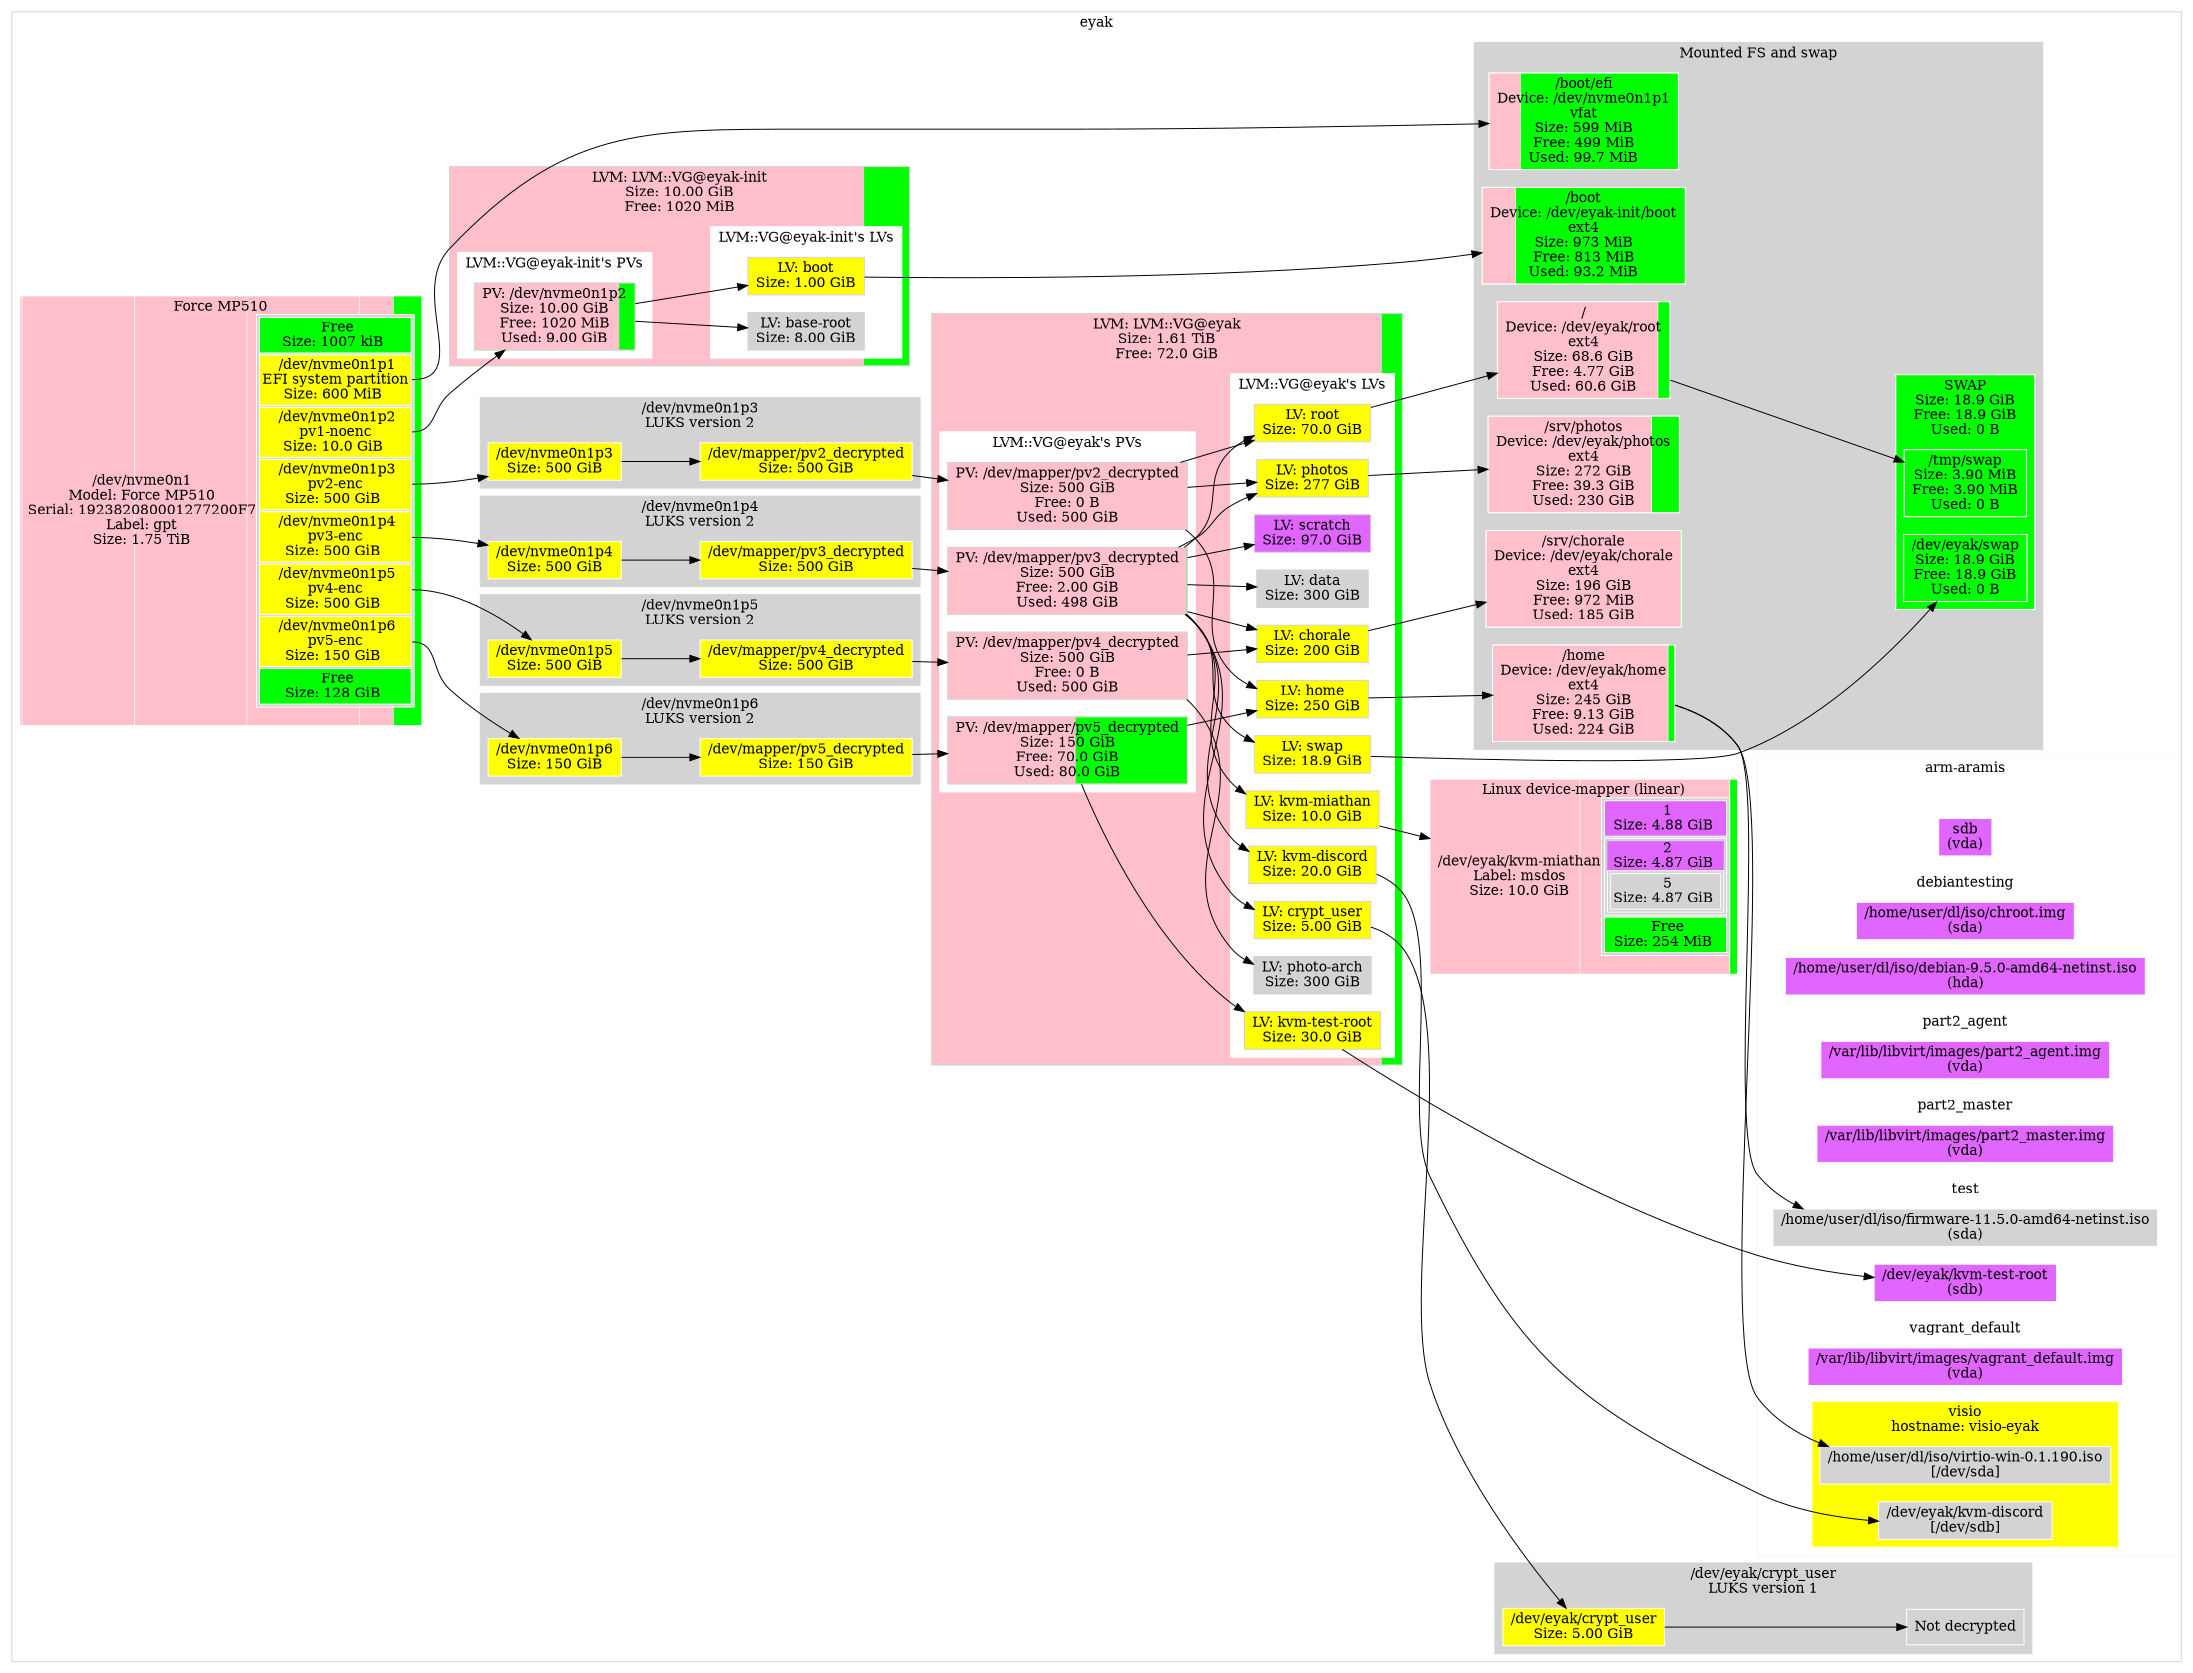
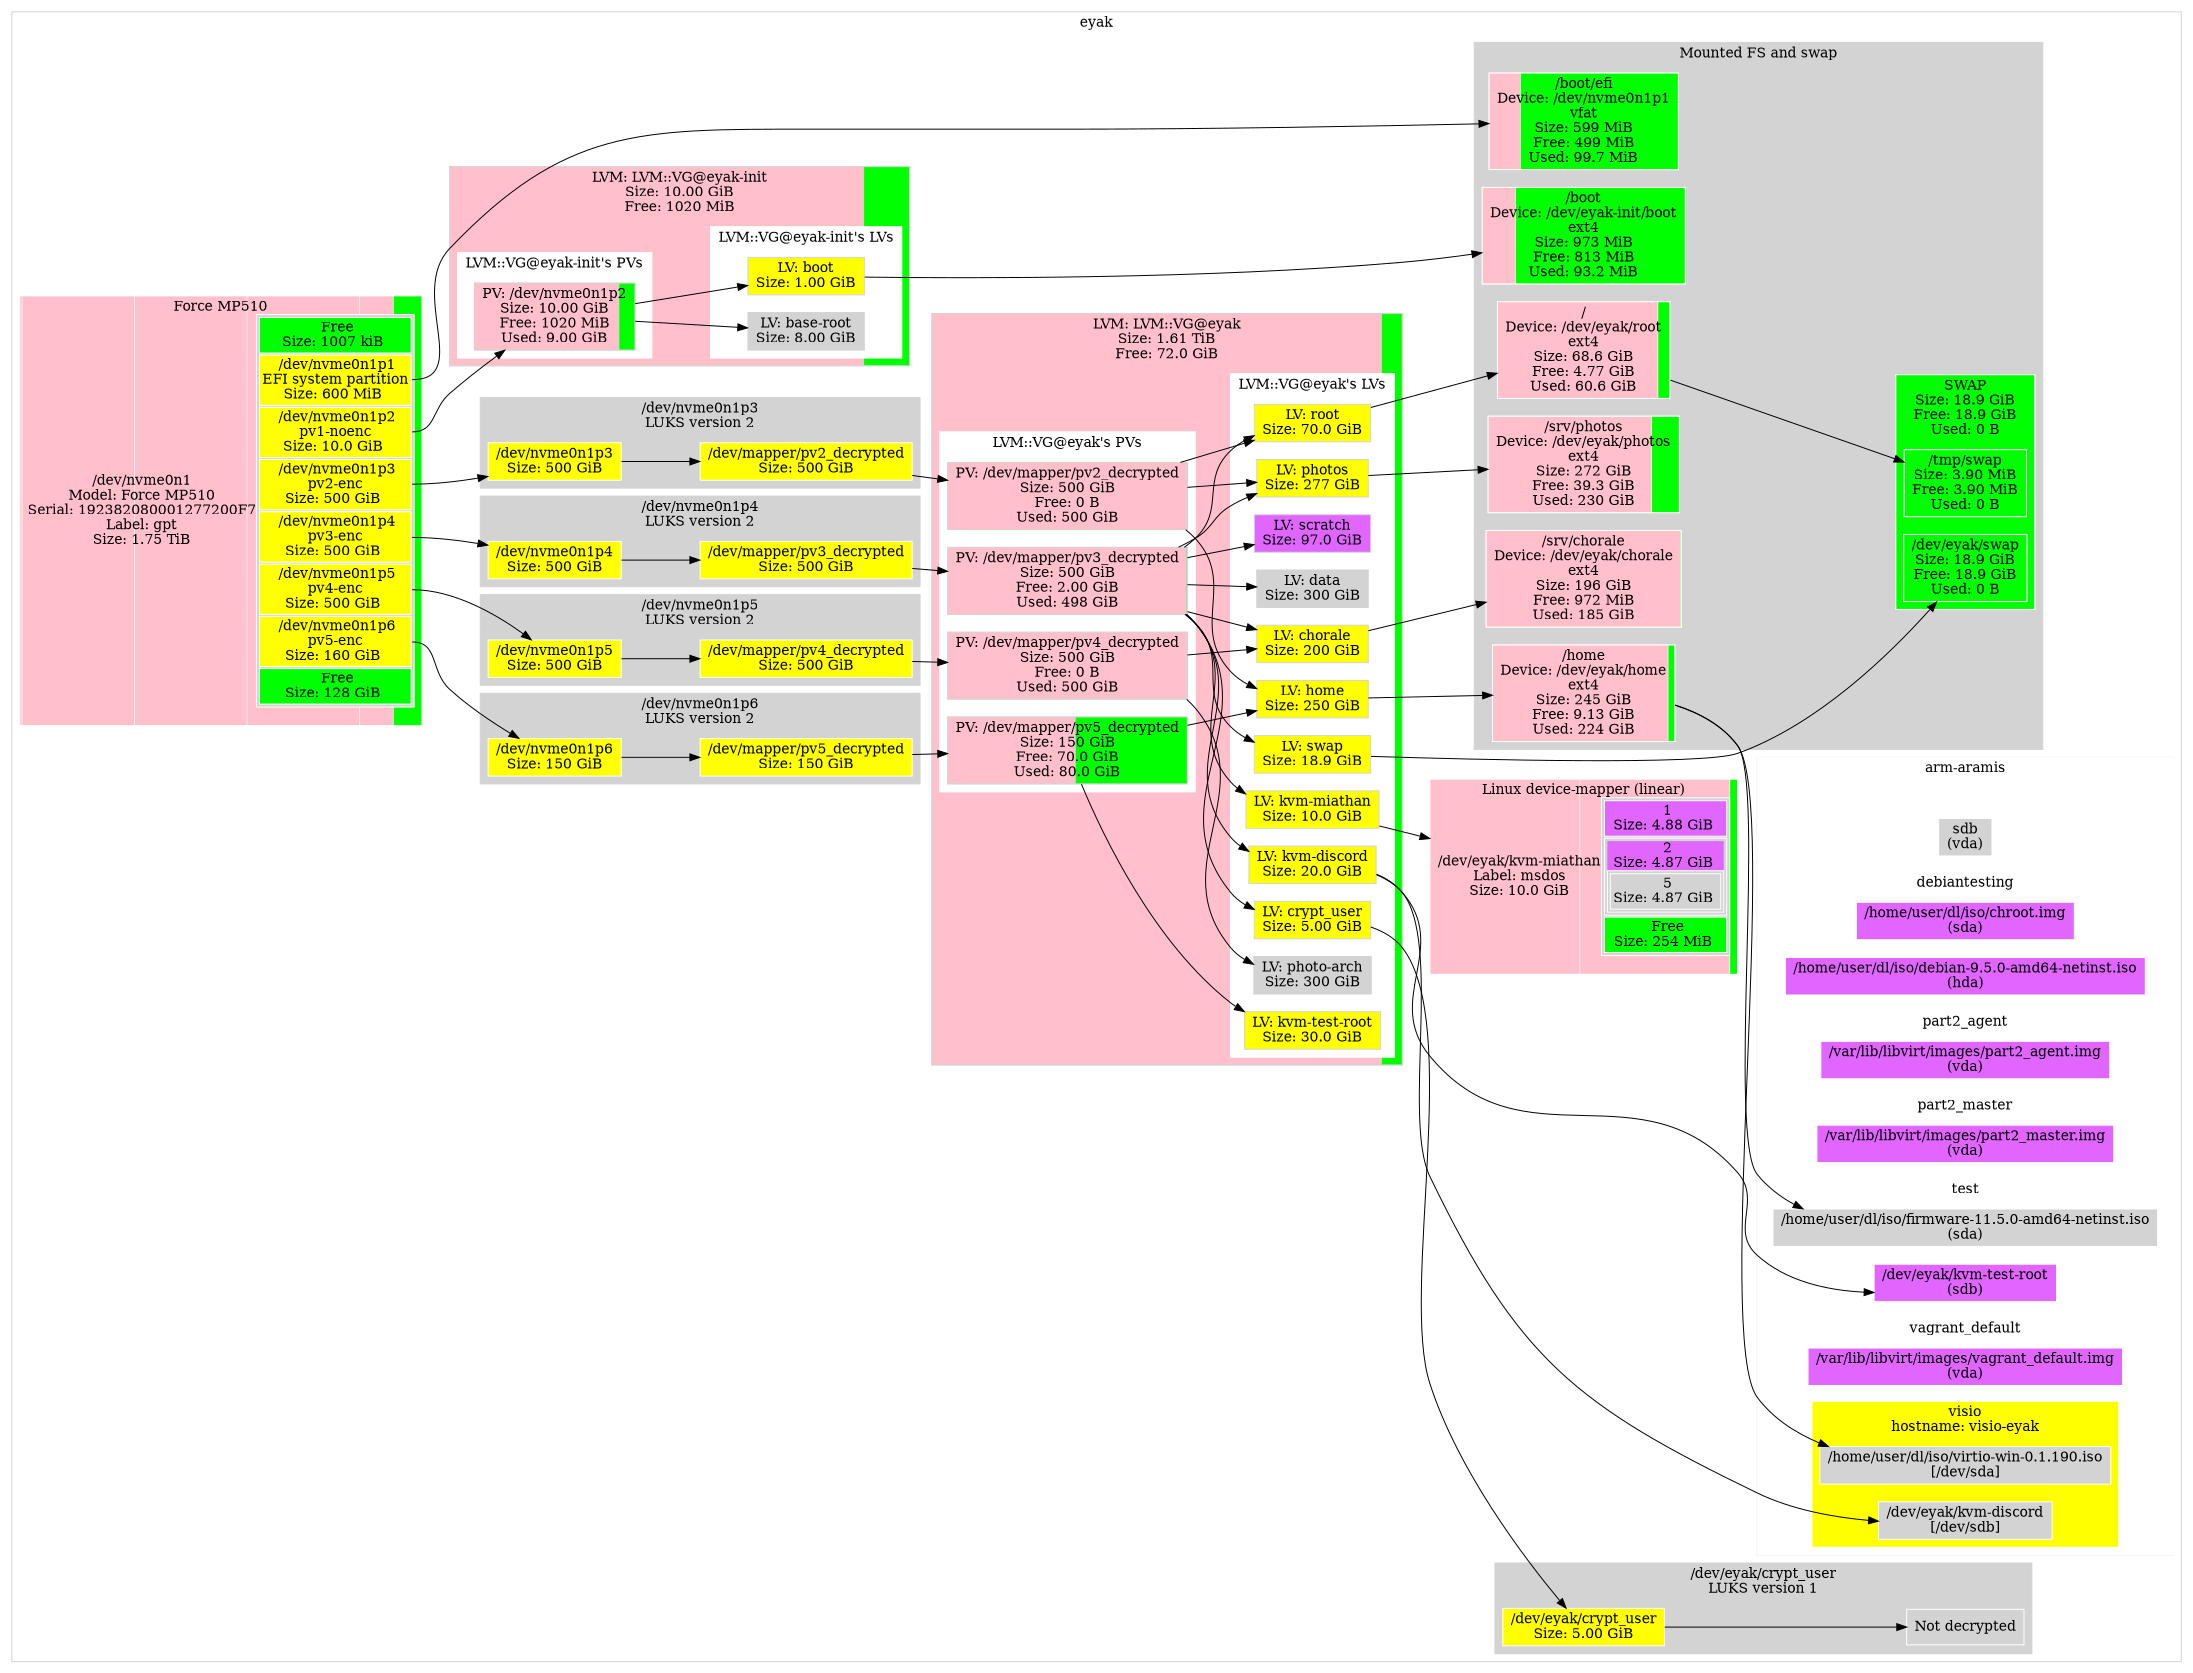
(335, 656) -> (335, 656)
(1965, 837) -> (1965, 837)
(1592, 1189) -> (1583, 1116)
